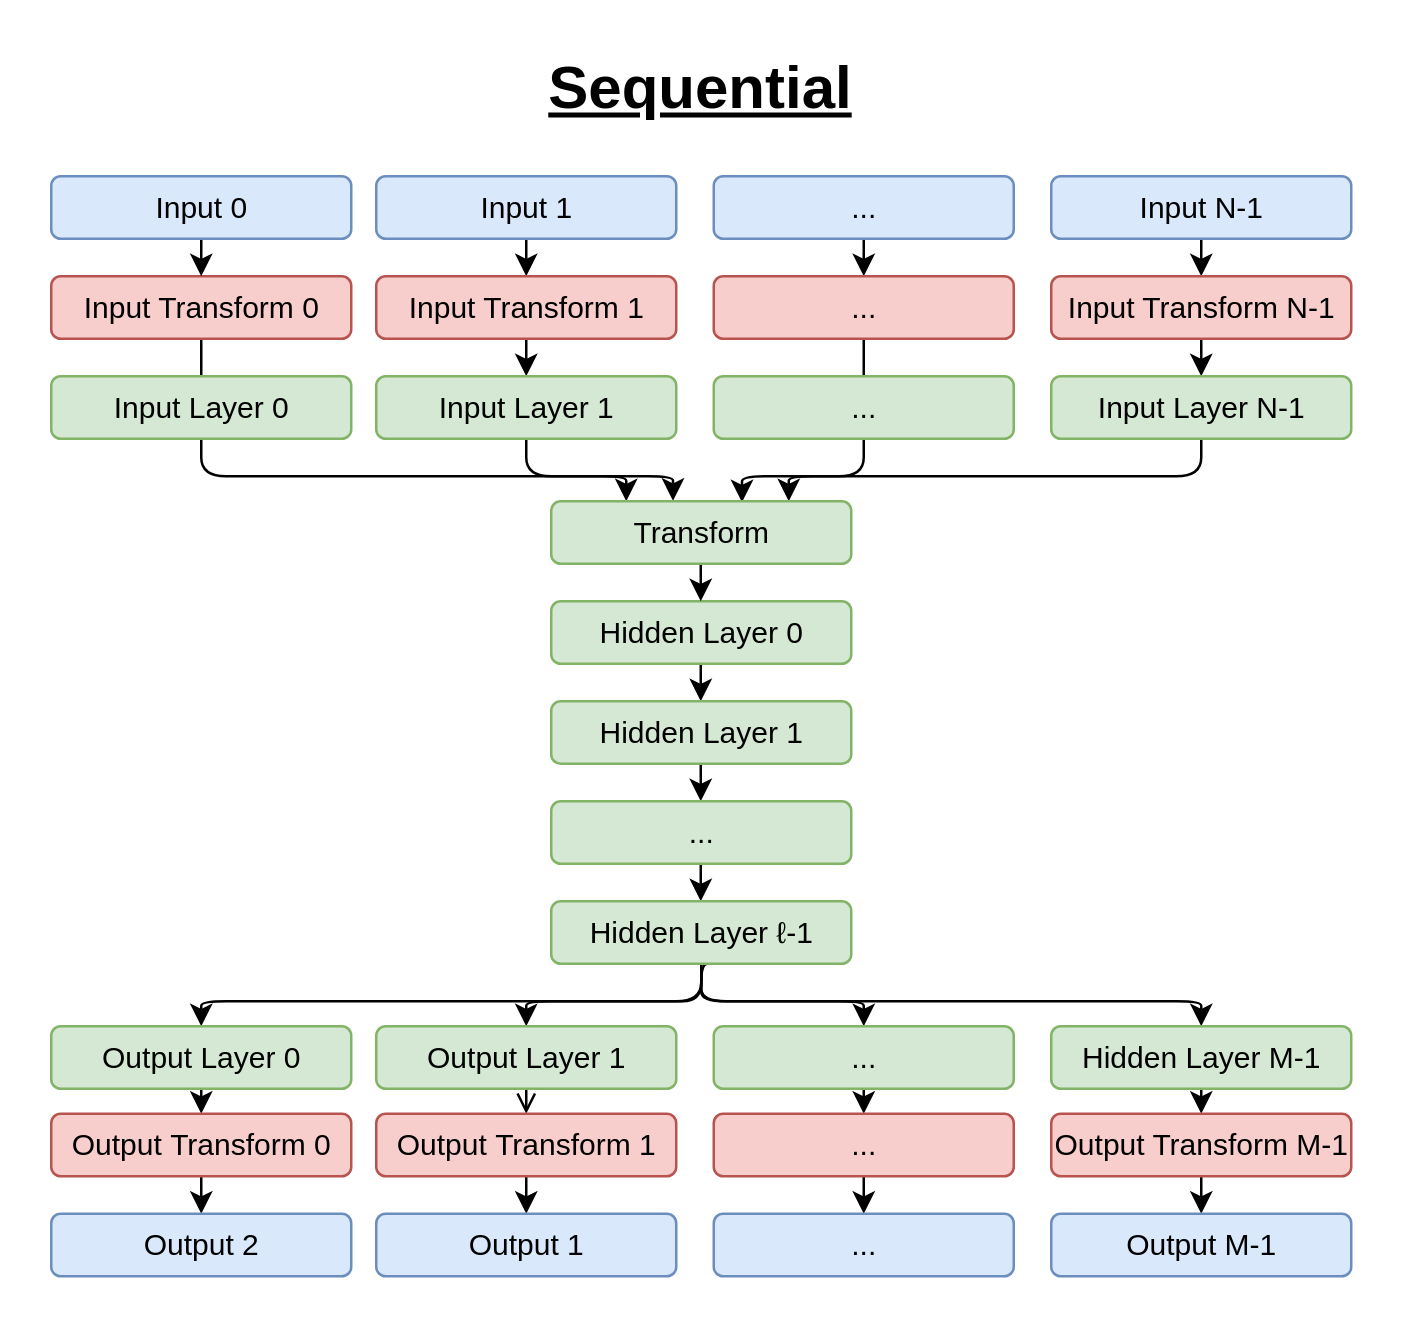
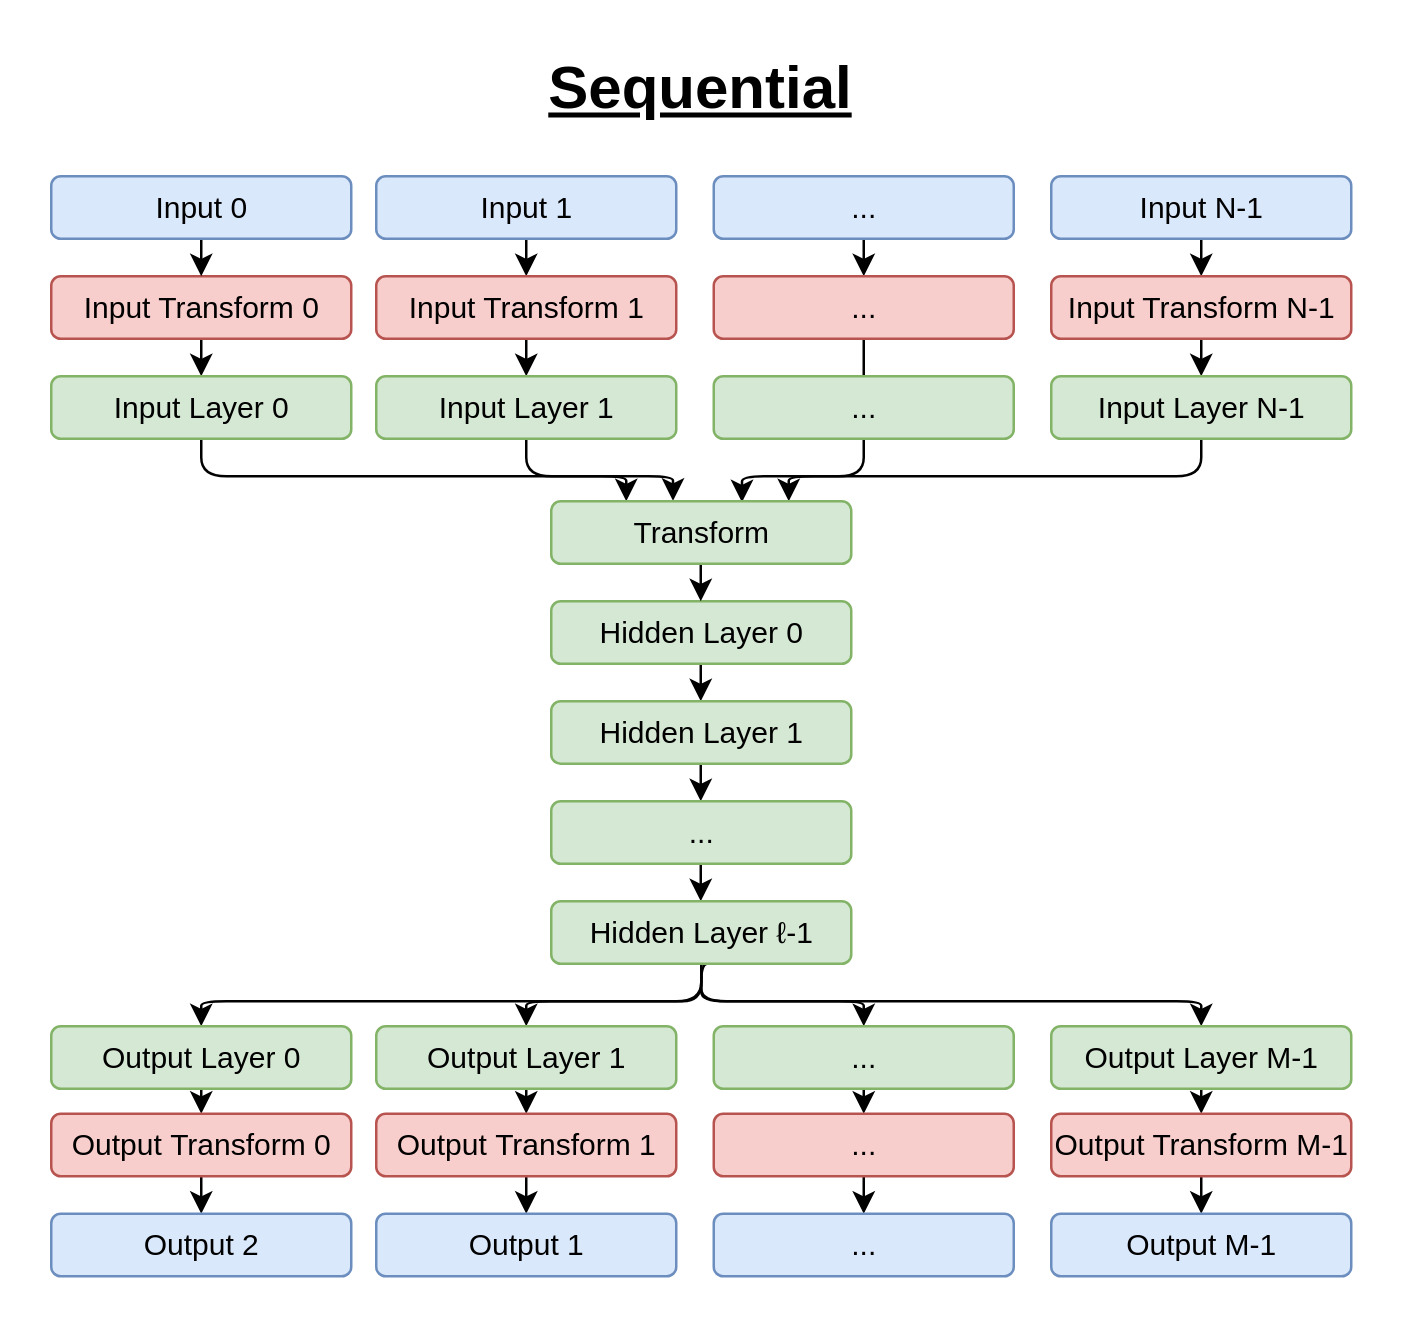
(201, 365) -> (201, 358)
(1203, 1059) -> (1203, 1059)
(526, 1099) -> (526, 1095)
